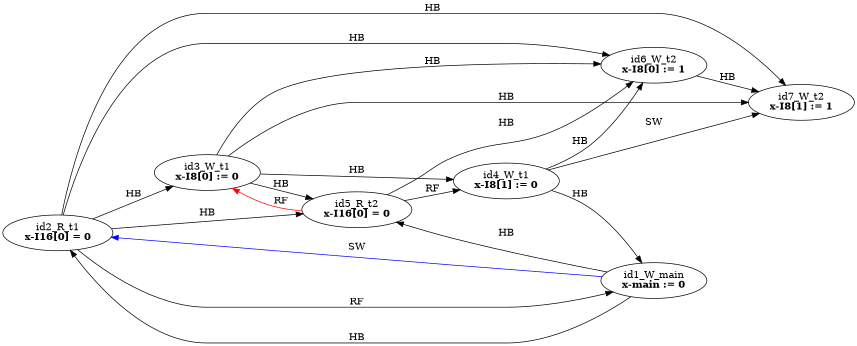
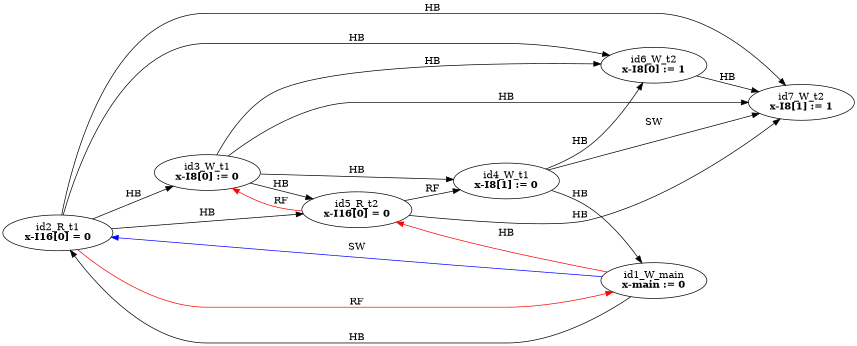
(509, 143) -> (594, 219)
(505, 251) -> (505, 251)
(335, 307) -> (335, 307)
